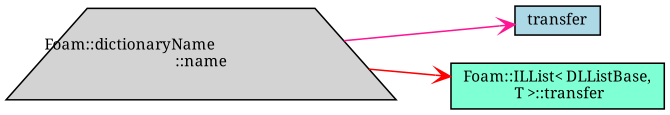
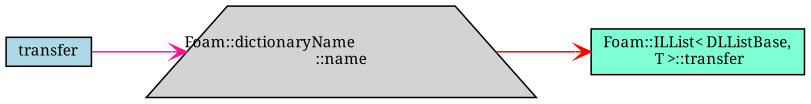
(422, 33) -> (131, 52)
